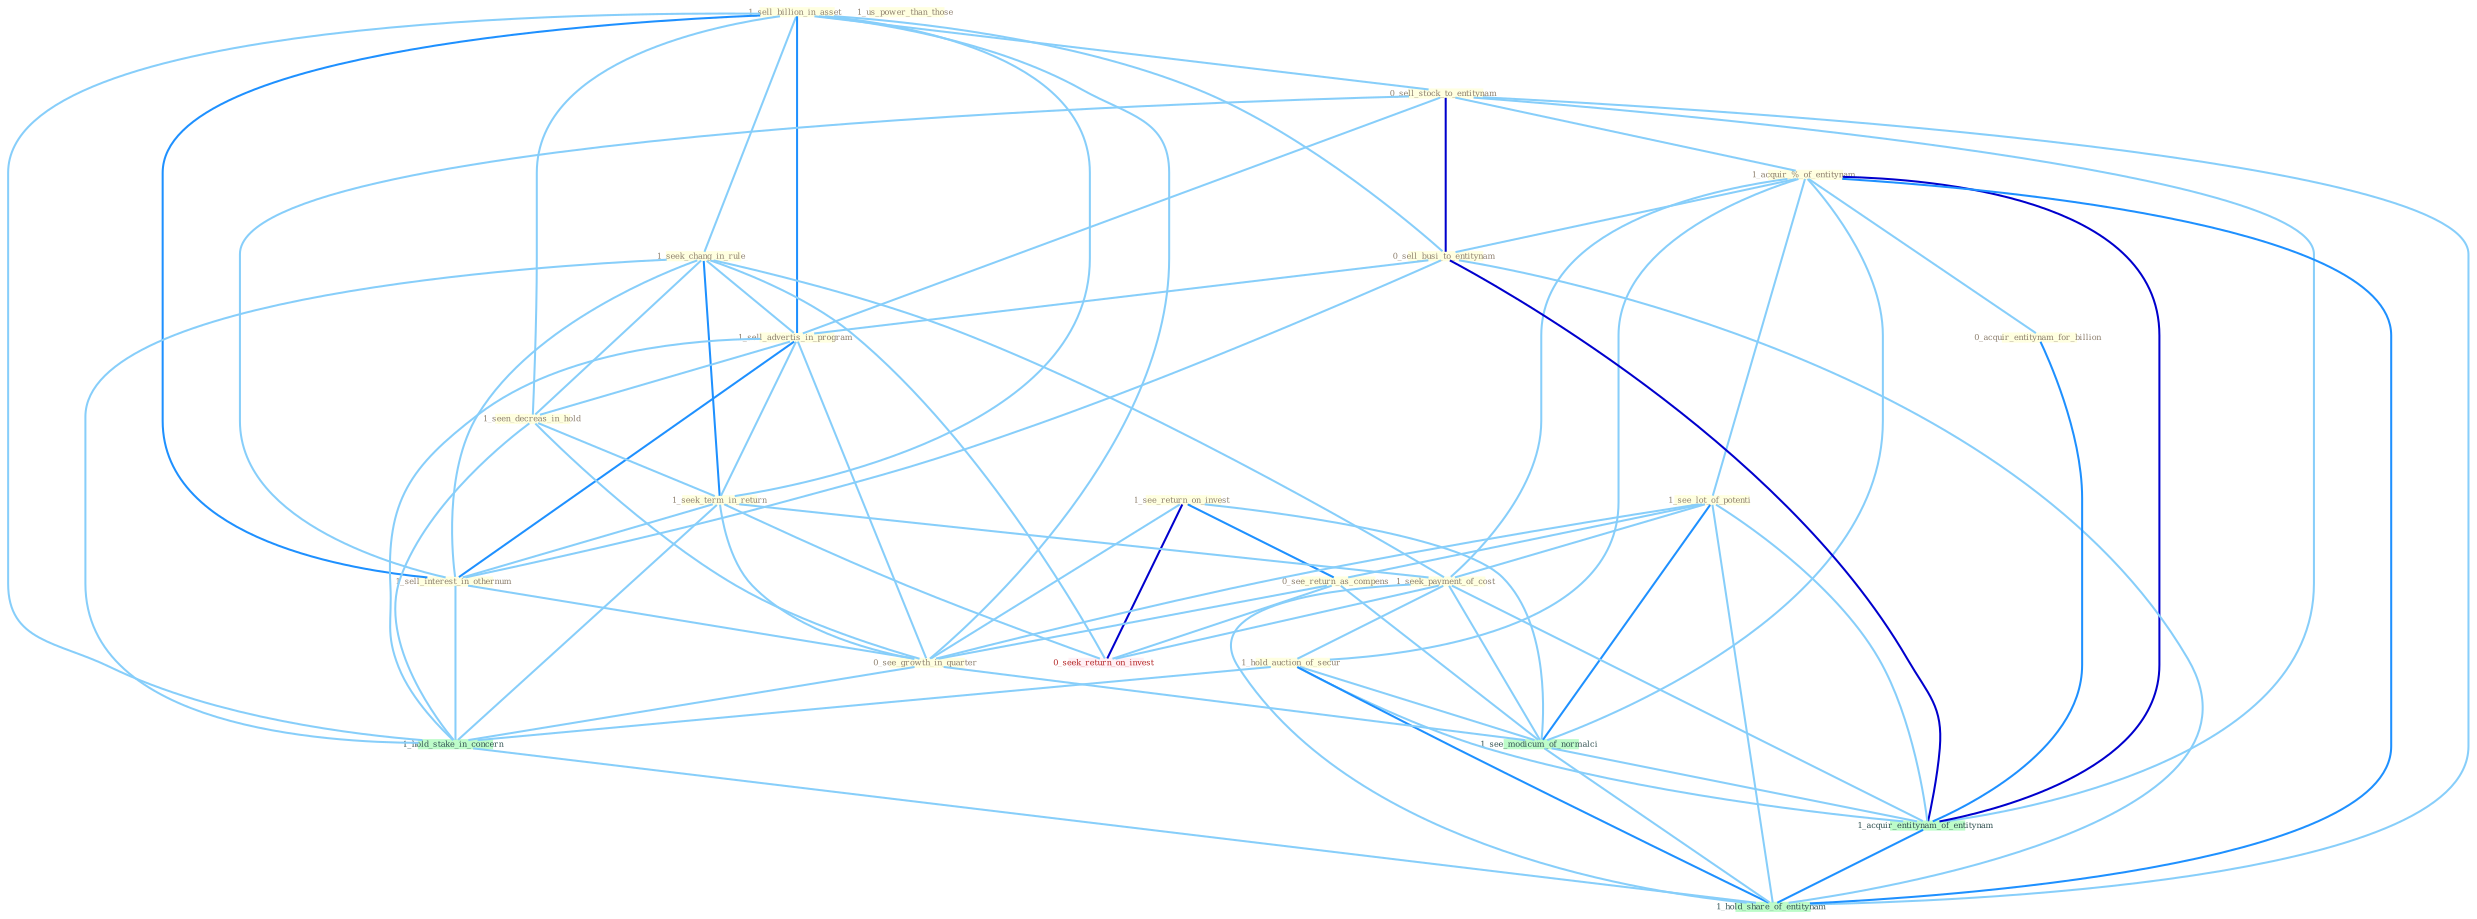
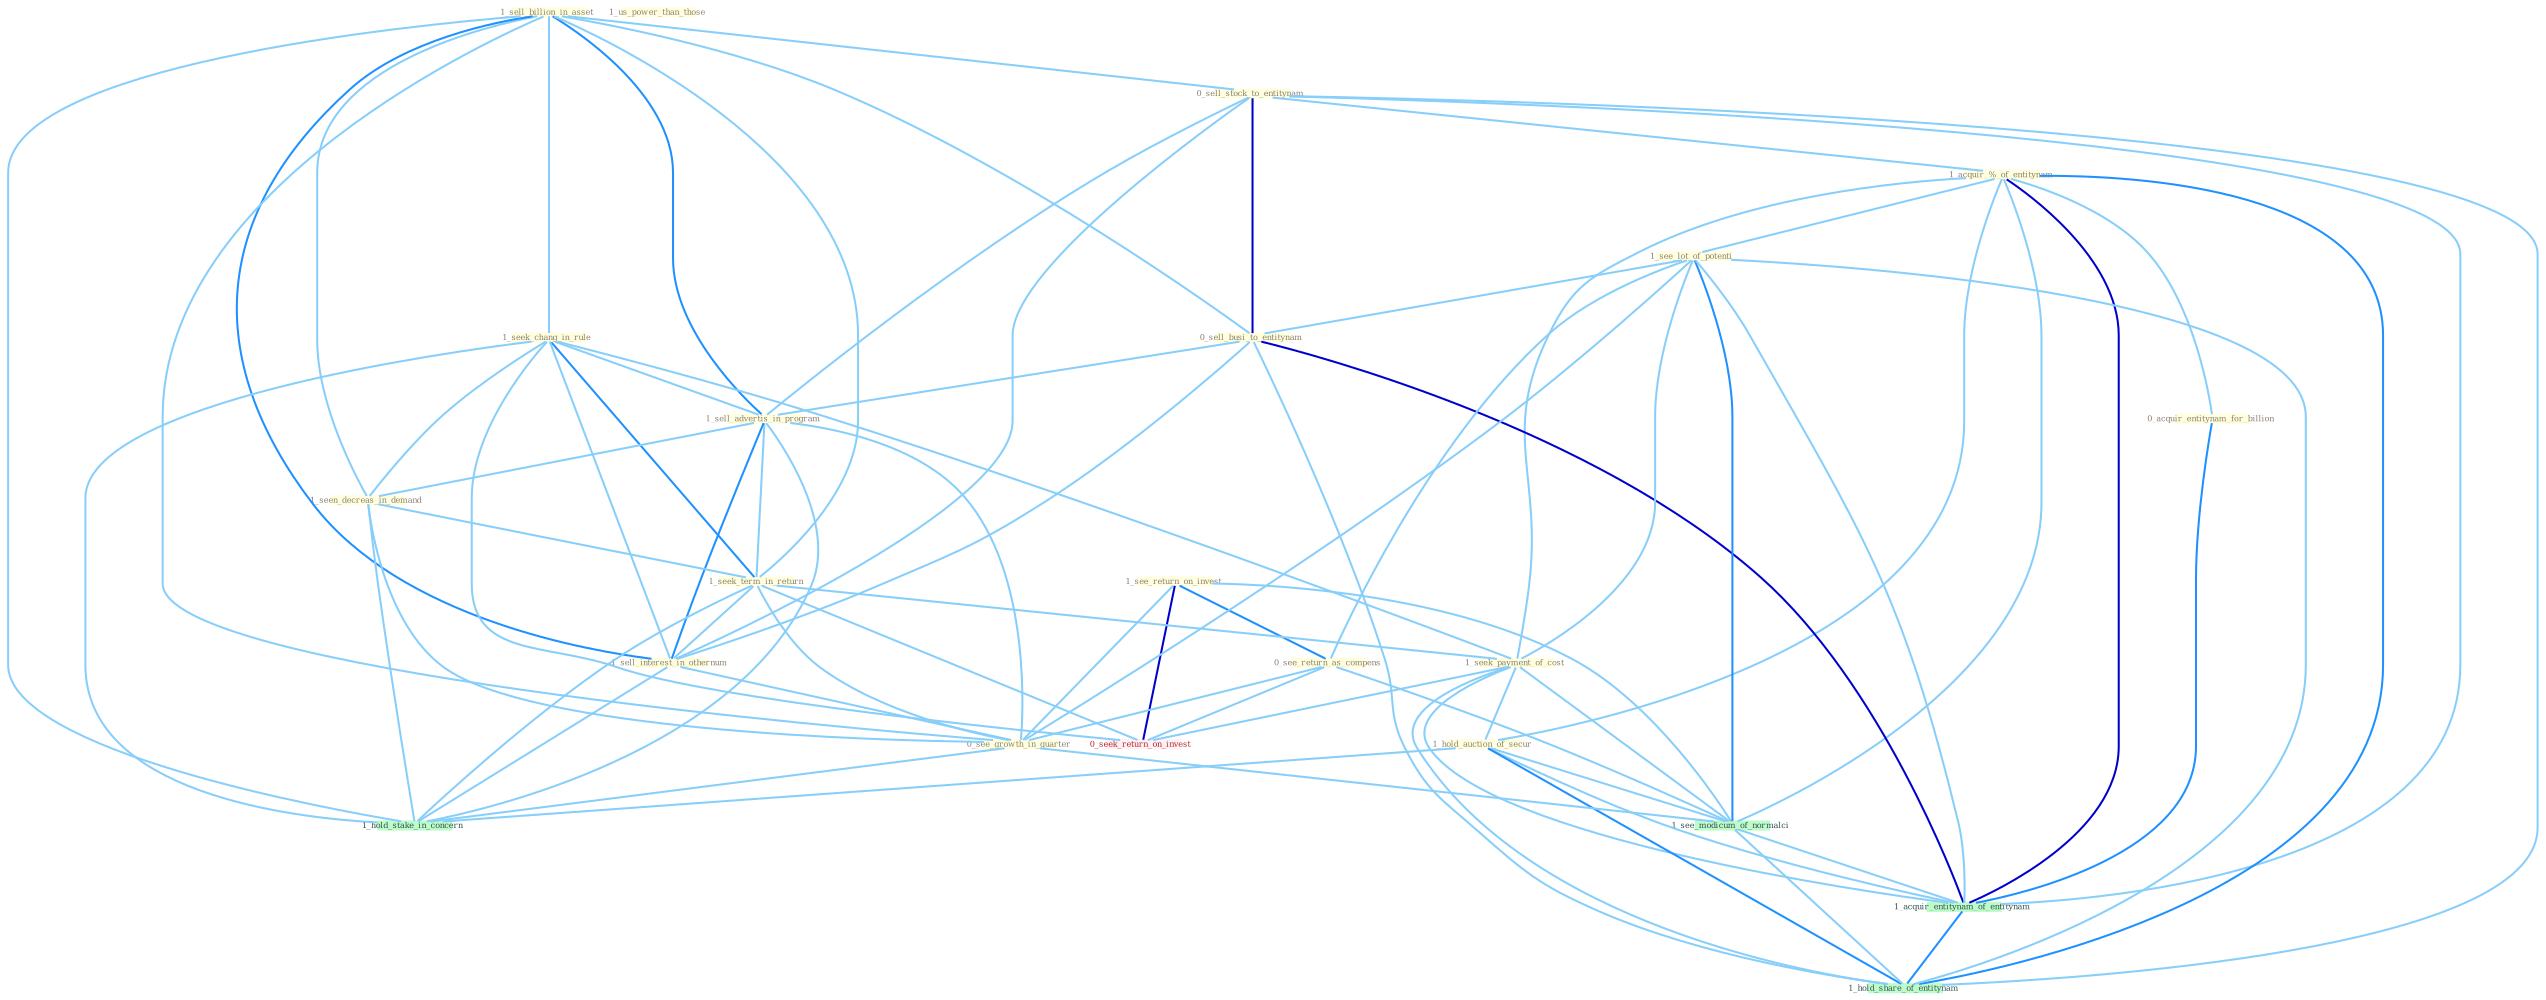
(1609, 219) -> (1473, 297)
(533, 419) -> (368, 500)
(1115, 826) -> none
